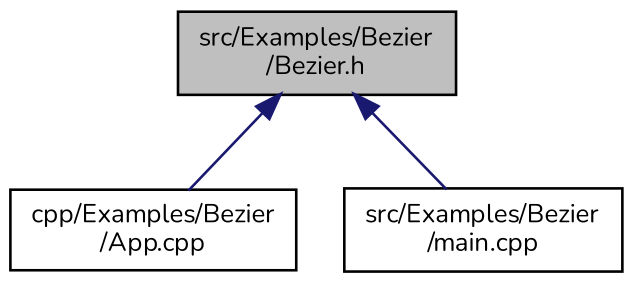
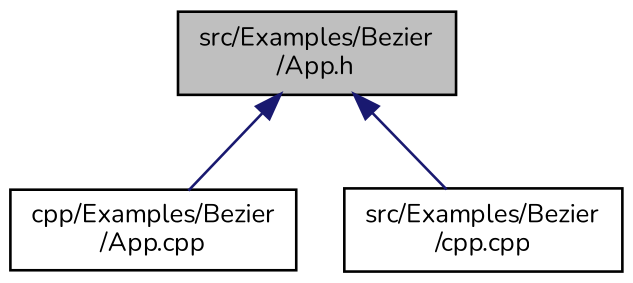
(317, 53) -> (317, 53)
(483, 230) -> (483, 230)
